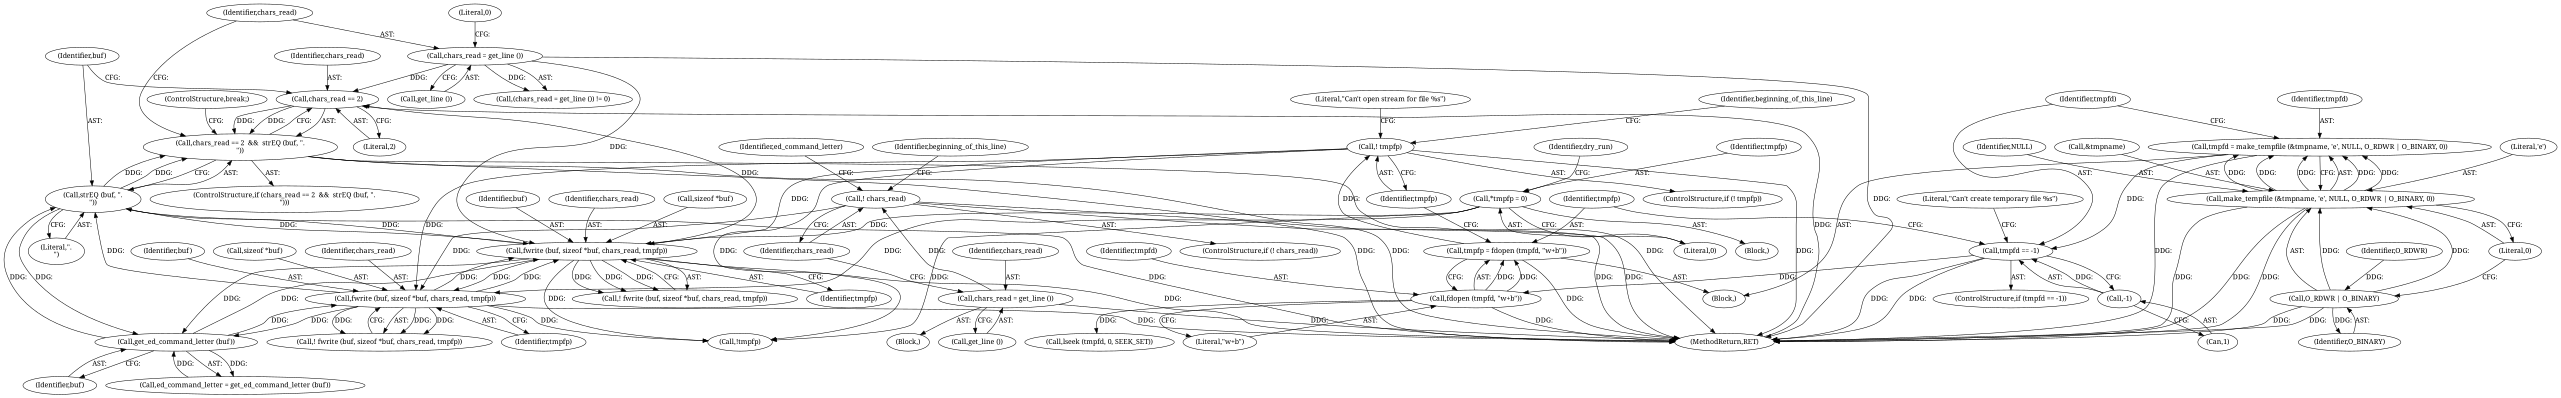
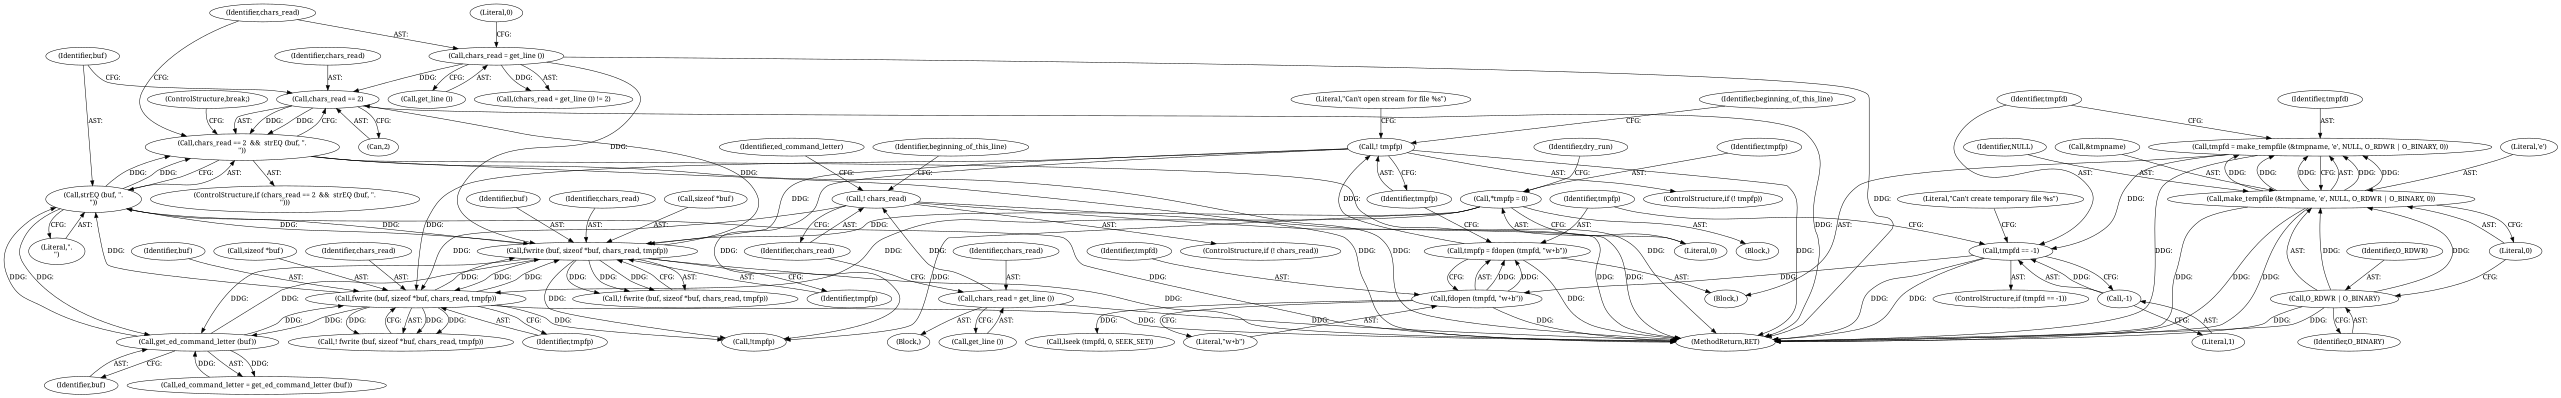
(553, 99) -> (554, 99)
(1204, 116) -> (1199, 116)
(380, 147) -> (379, 147)
(2376, 277) -> (2375, 277)
(2344, 321) -> (2344, 321)
(2218, 342) -> (2218, 342)
